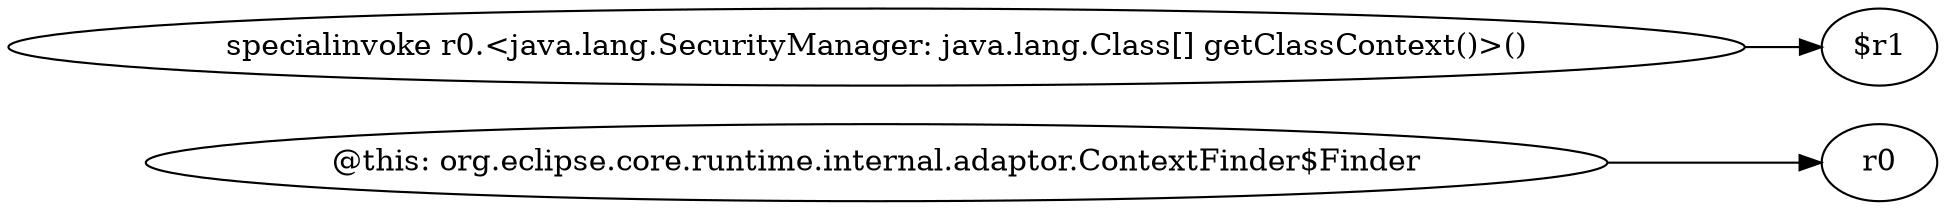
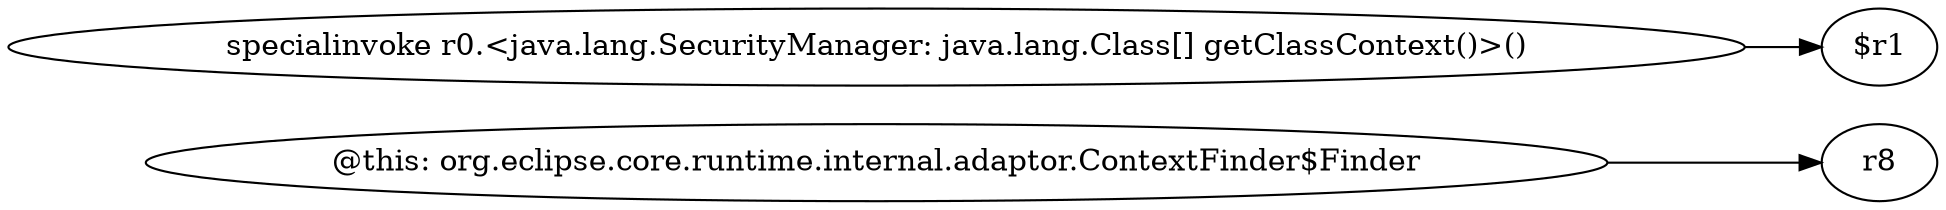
(1879, 163) -> (1879, 163)
